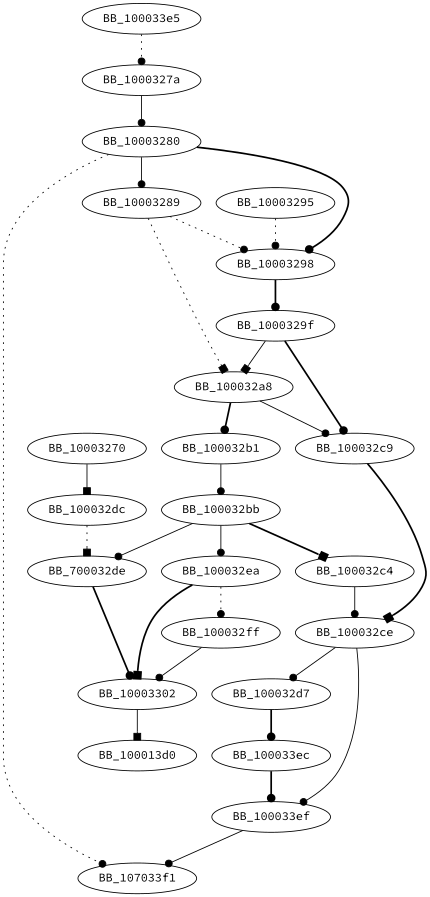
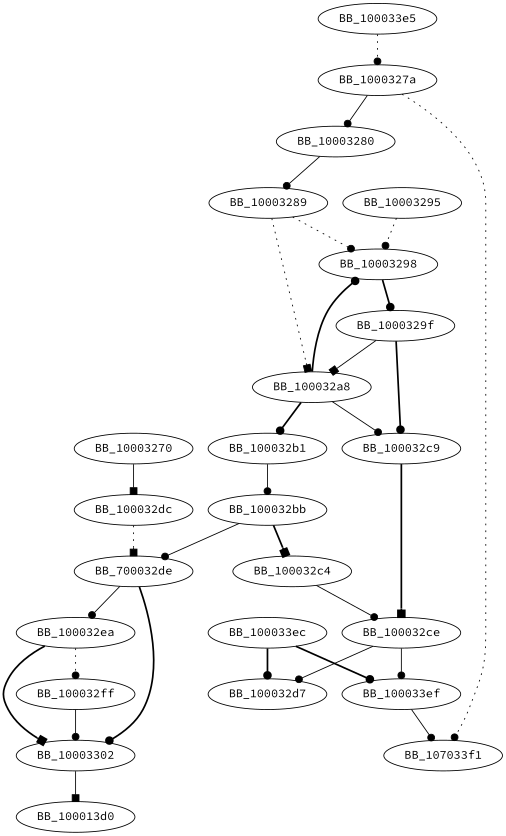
(309, 169) -> (322, 323)
(3, 505) -> (486, 400)
(221, 537) -> (107, 599)
(271, 722) -> (267, 660)
